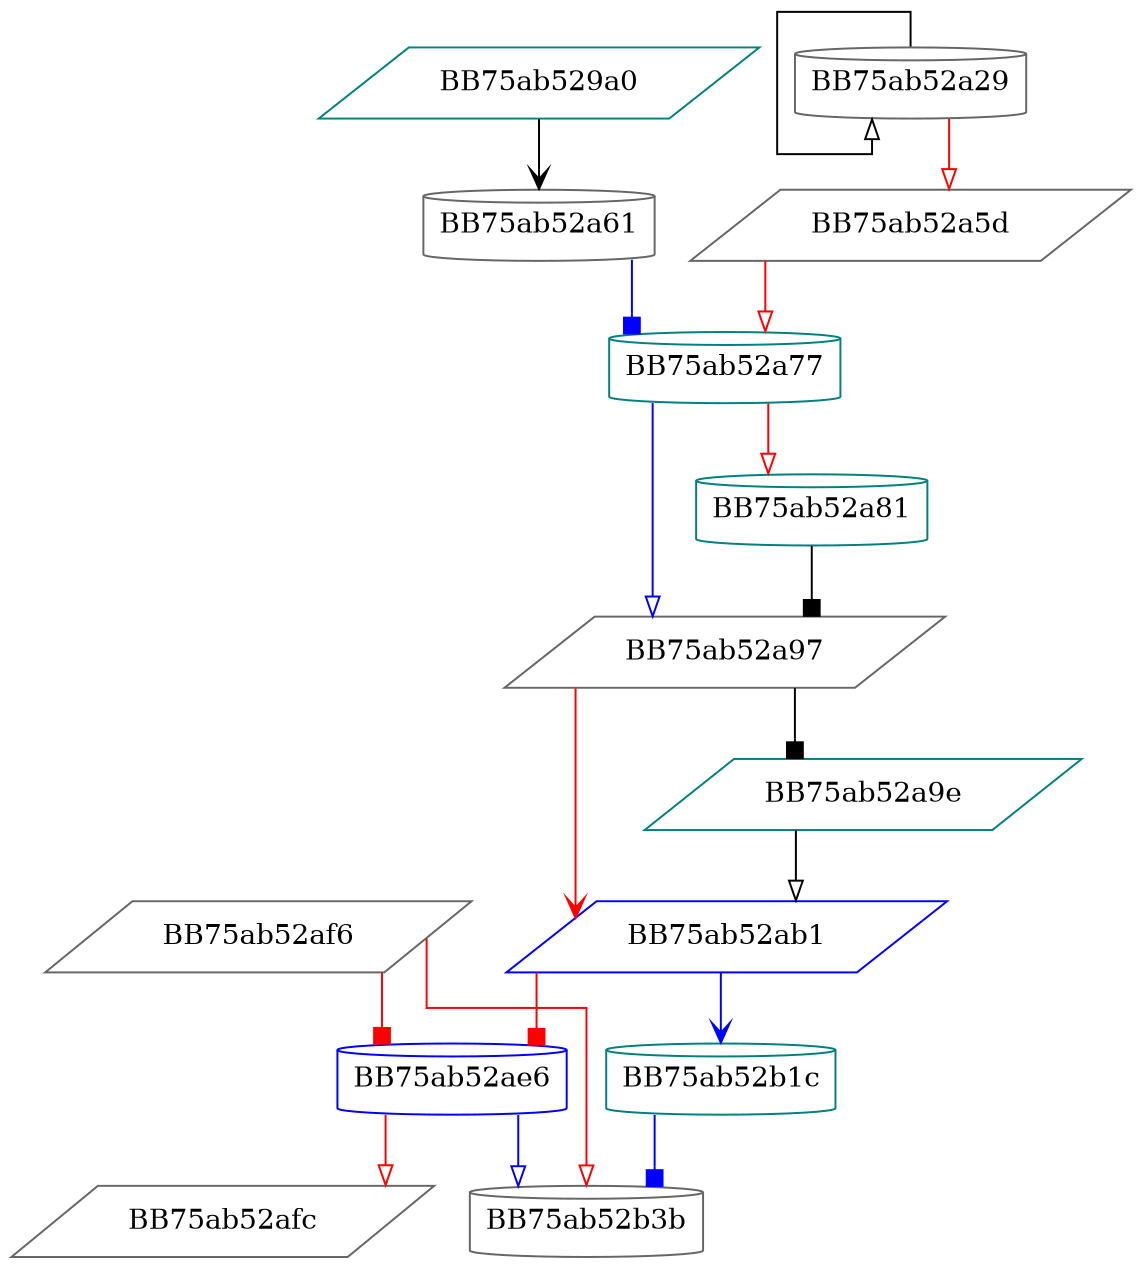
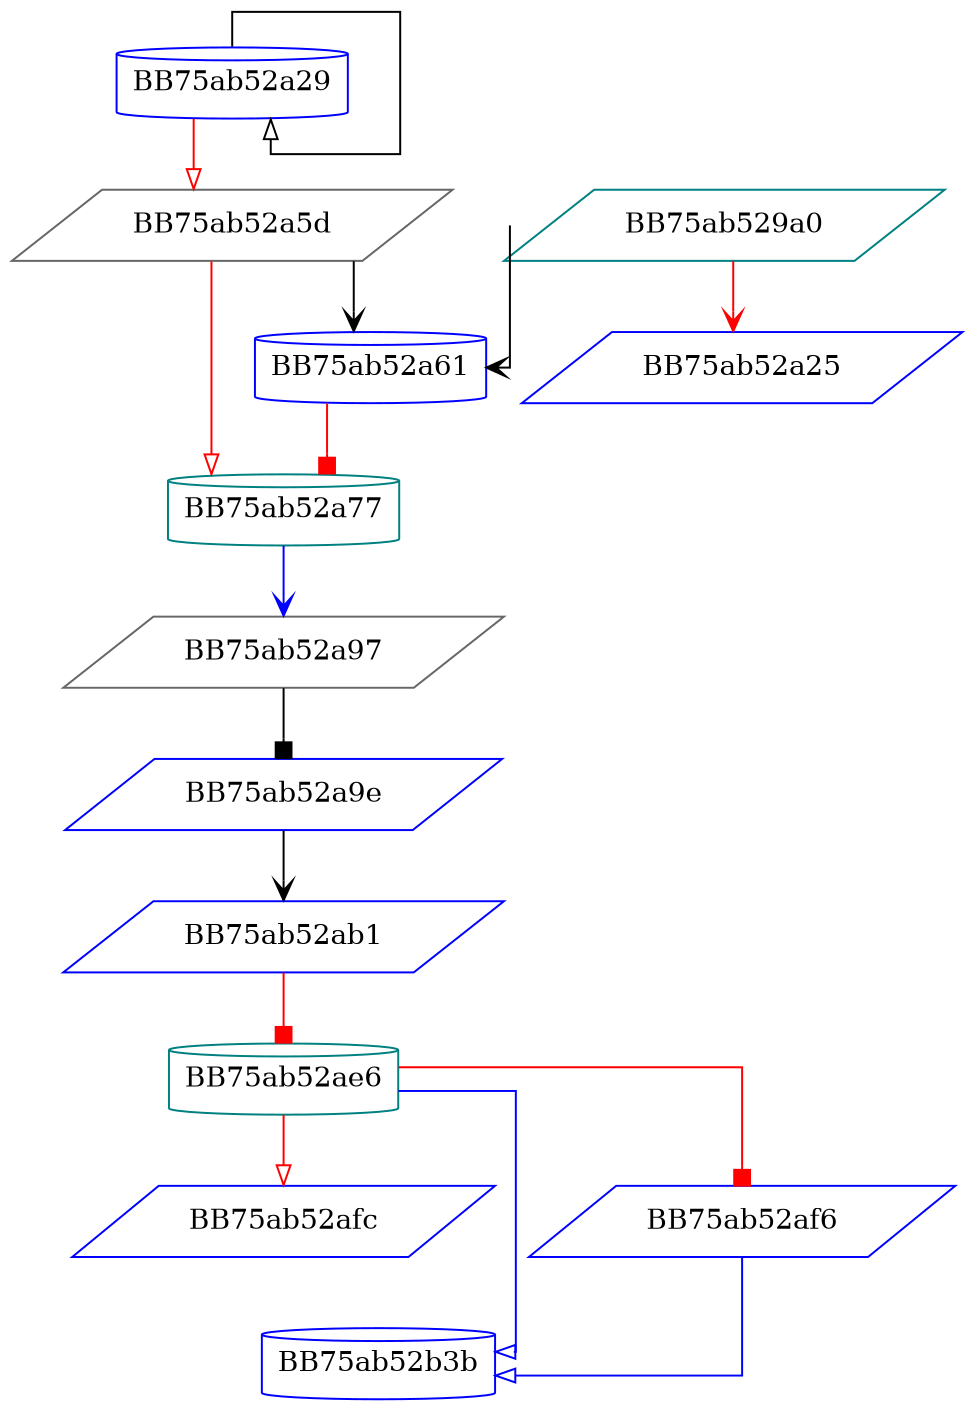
(911, 83) -> (232, 83)
(539, 225) -> (371, 368)
none -> (354, 286)
(632, 287) -> (327, 429)
none -> (742, 368)
(653, 500) -> (284, 571)
(812, 510) -> none
(576, 793) -> none
(863, 795) -> (284, 795)
(796, 856) -> (284, 856)
(258, 937) -> (742, 1221)
(382, 998) -> (620, 1067)
(551, 1008) -> (688, 1376)
(452, 1079) -> (284, 1079)
(721, 1079) -> none
(223, 1221) -> (284, 1221)
(586, 1221) -> (378, 1364)
